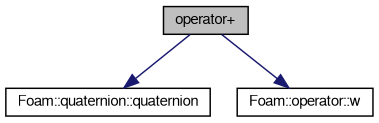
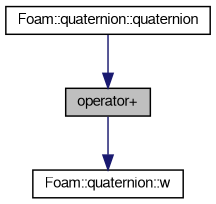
(163, 56) -> (108, 54)
(305, 102) -> (108, 184)
